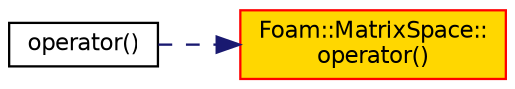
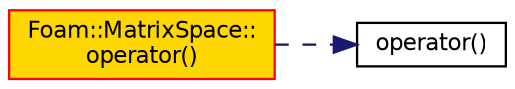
(188, 45) -> (304, 45)
